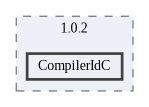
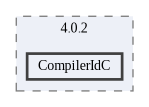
(75, 29) -> (75, 29)
